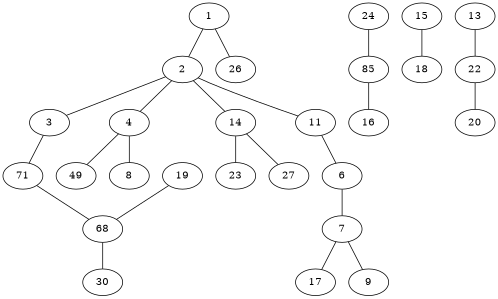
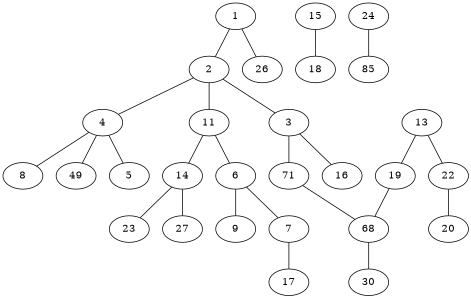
(209, 96) -> (196, 149)
(369, 96) -> (315, 149)
none -> (409, 149)
none -> (129, 176)
(355, 256) -> (236, 203)
